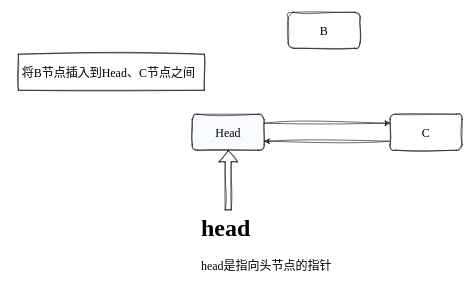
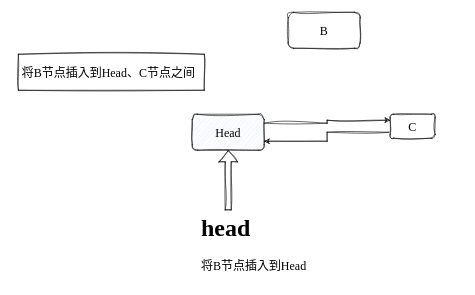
(426, 132) -> (413, 126)
(268, 220) -> (254, 213)
